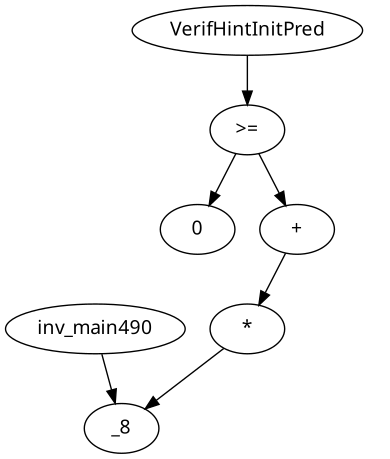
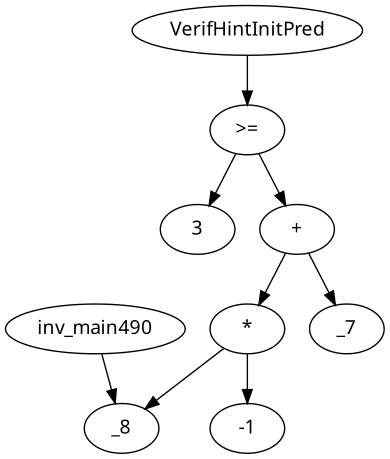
(198, 229) -> (198, 229)
none -> (347, 329)
none -> (247, 428)
